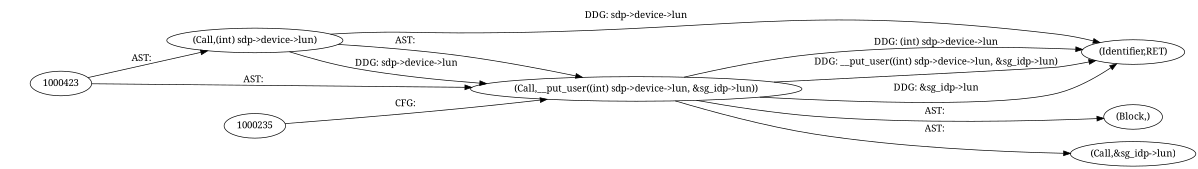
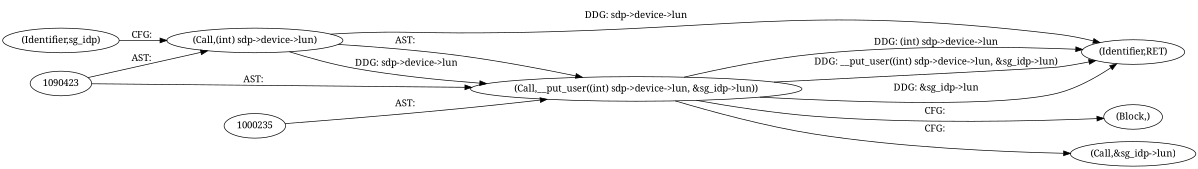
none -> (61, 40)
(61, 83) -> (61, 83)
(407, 104) -> (407, 104)
(936, 111) -> (936, 111)
(936, 129) -> (936, 129)
